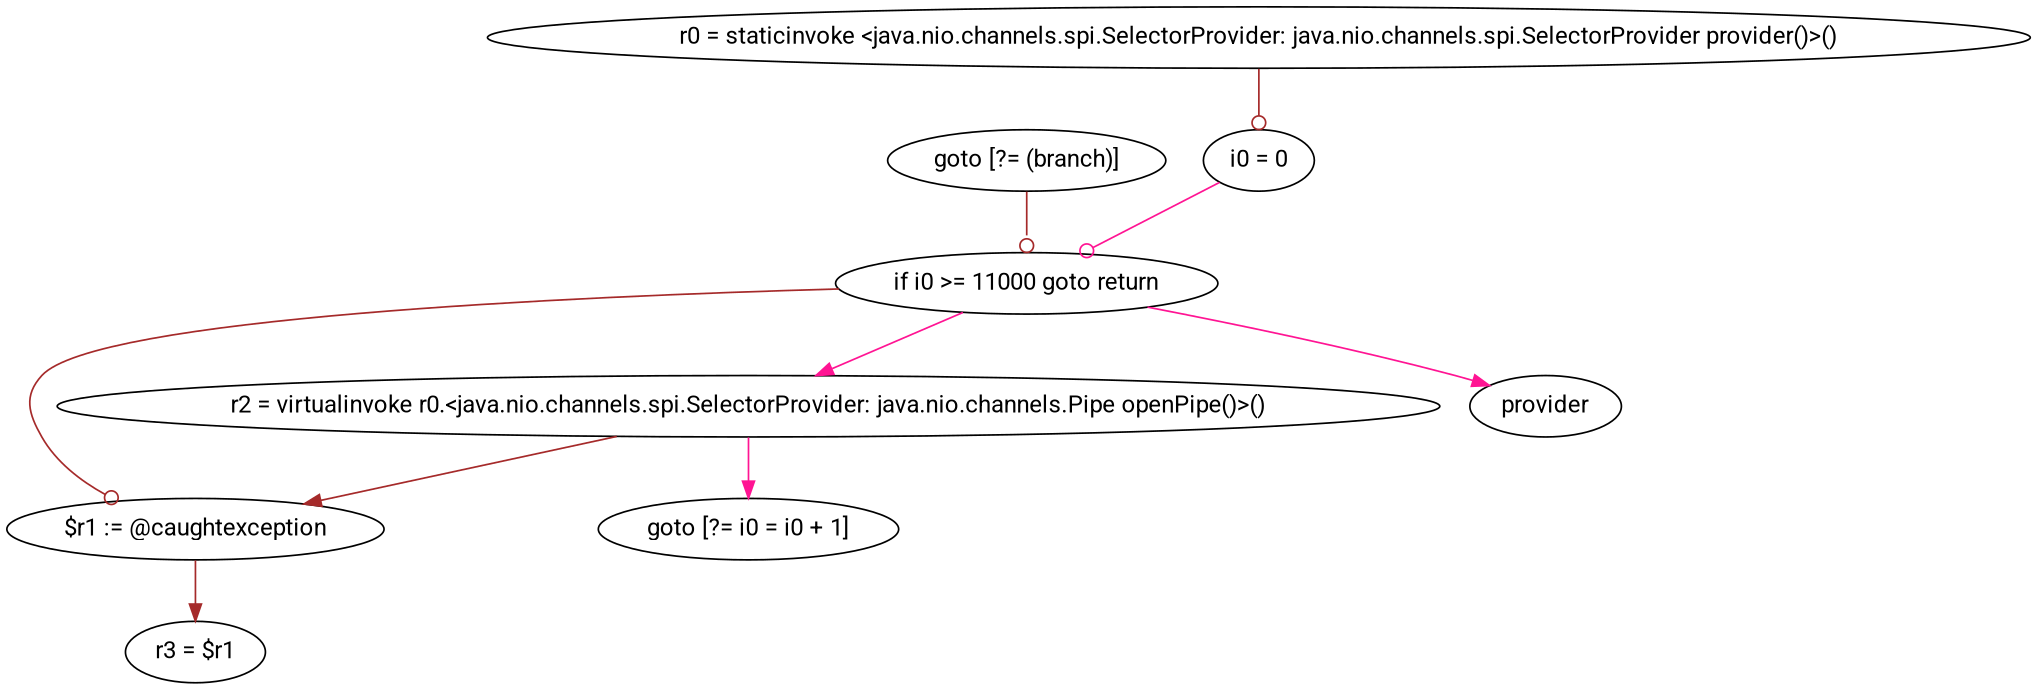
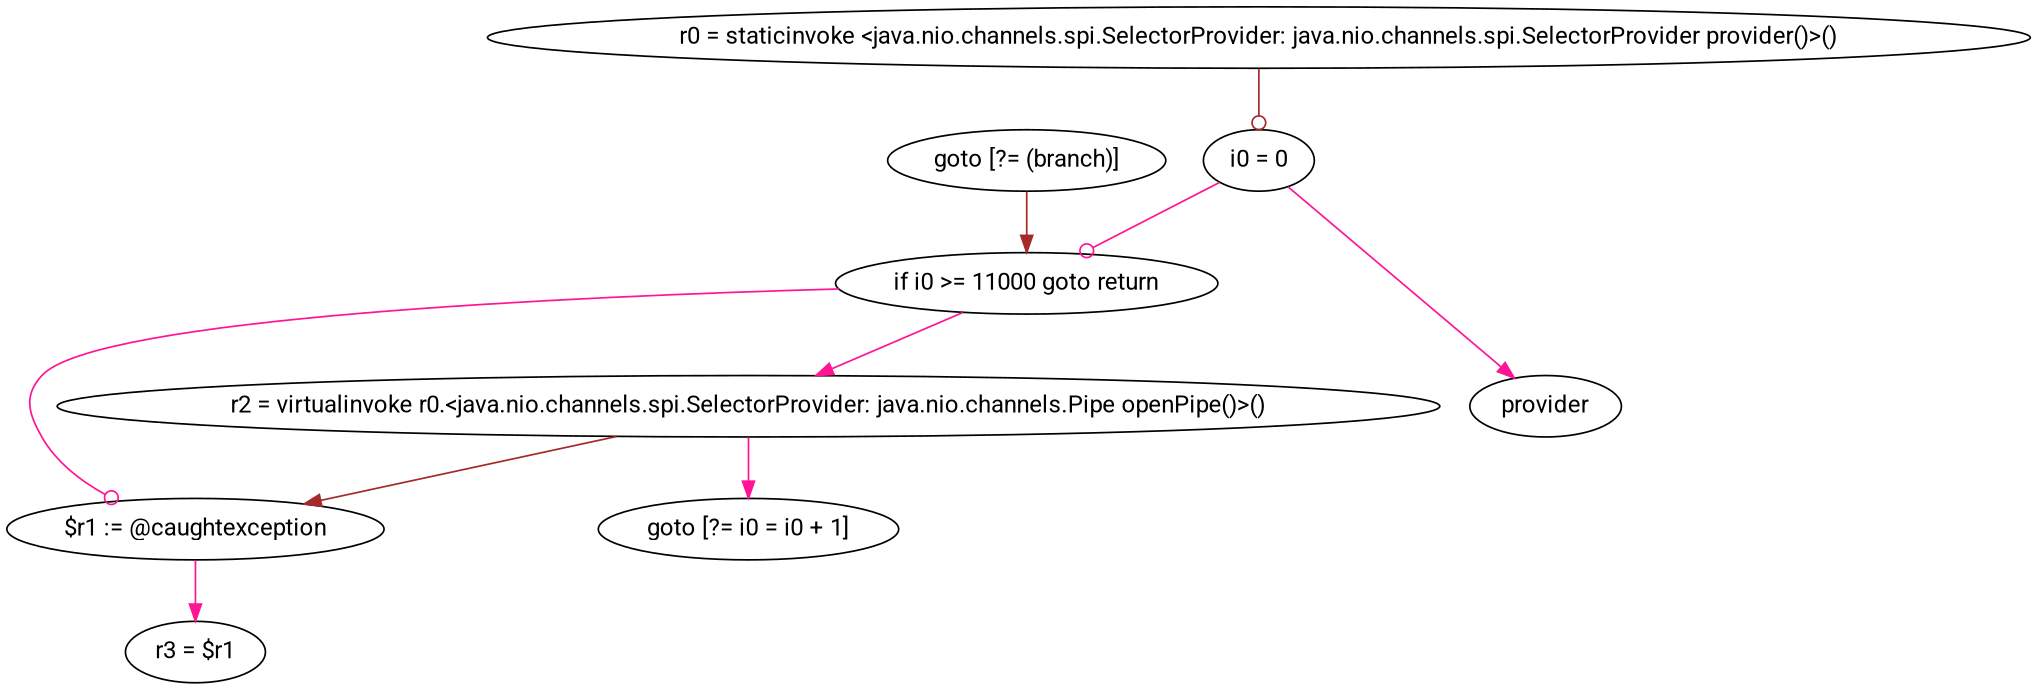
(1027, 214) -> (1027, 214)
(360, 313) -> (360, 313)
(1311, 341) -> (1394, 277)
(195, 582) -> (195, 582)
